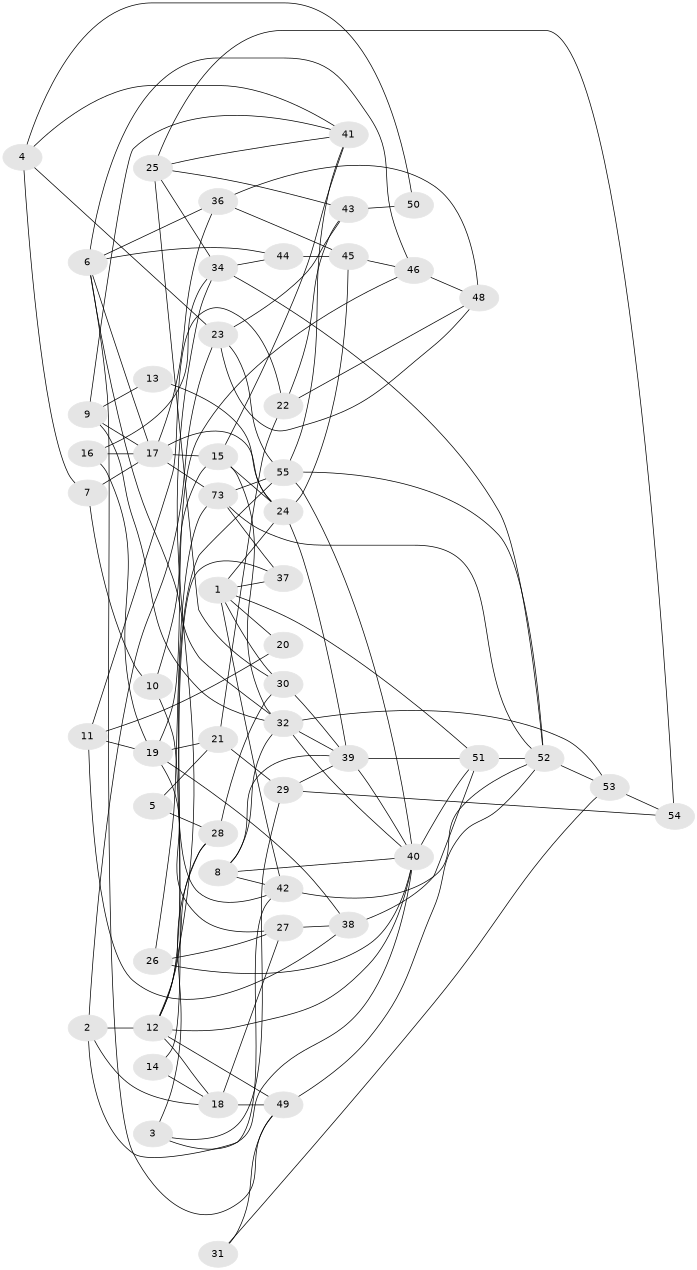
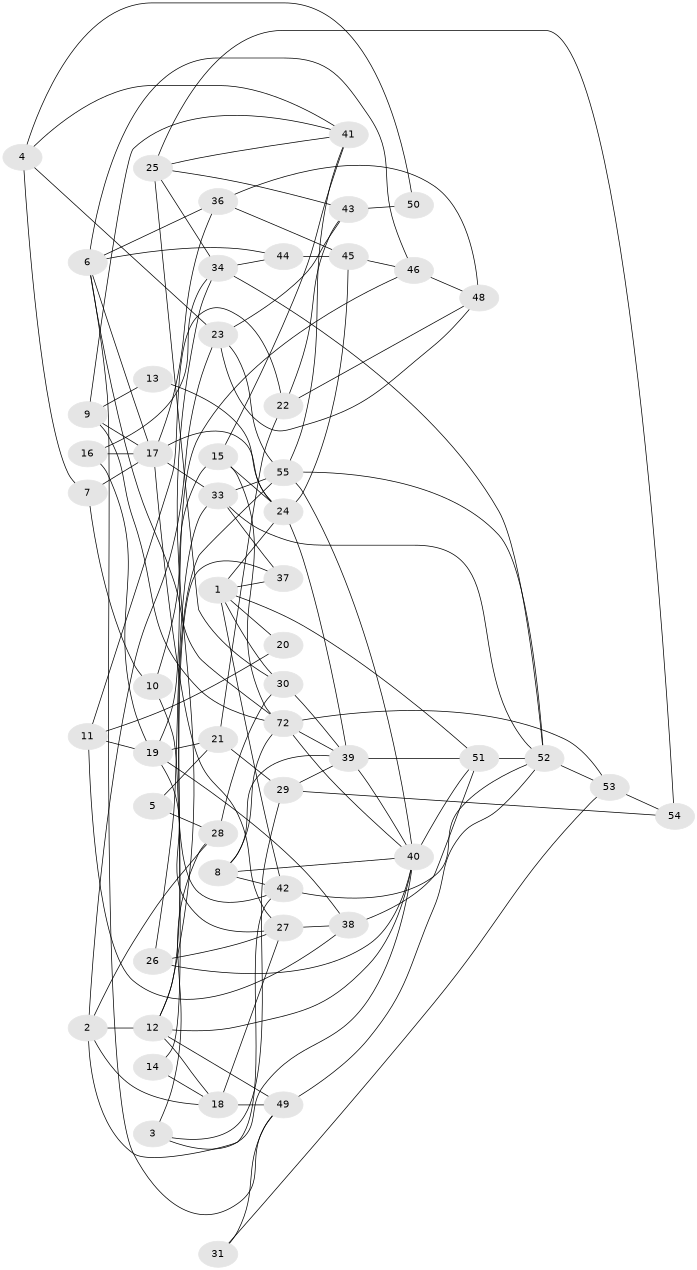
(186, 455) -> (187, 714)
(218, 496) -> (218, 496)
(283, 724) -> (283, 724)
(181, 929) -> (144, 925)
